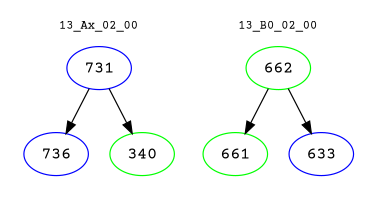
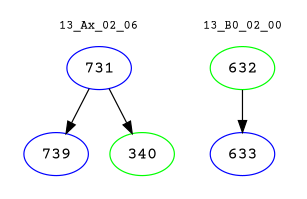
(99, 26) -> (99, 26)
(278, 68) -> (242, 68)
(56, 154) -> (56, 154)
(235, 154) -> none
